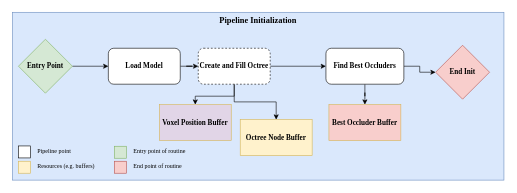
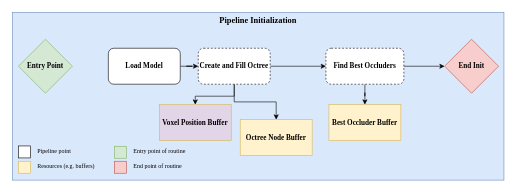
(102, 66) -> none
(365, 66) -> (365, 66)
(463, 72) -> (472, 66)
(365, 123) -> (365, 123)
